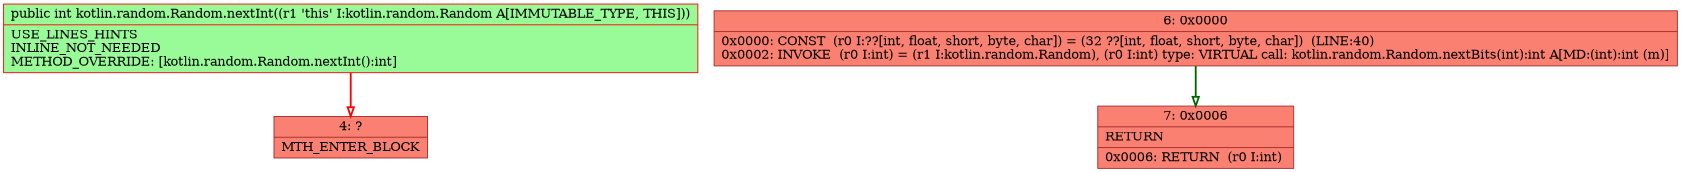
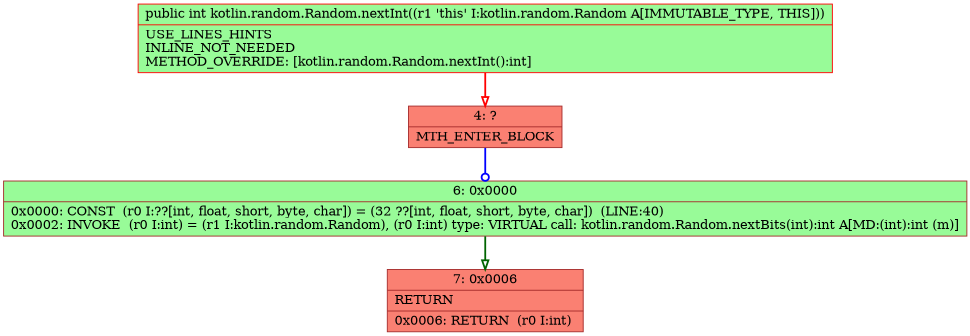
(1196, 38) -> (485, 209)
none -> (485, 161)
